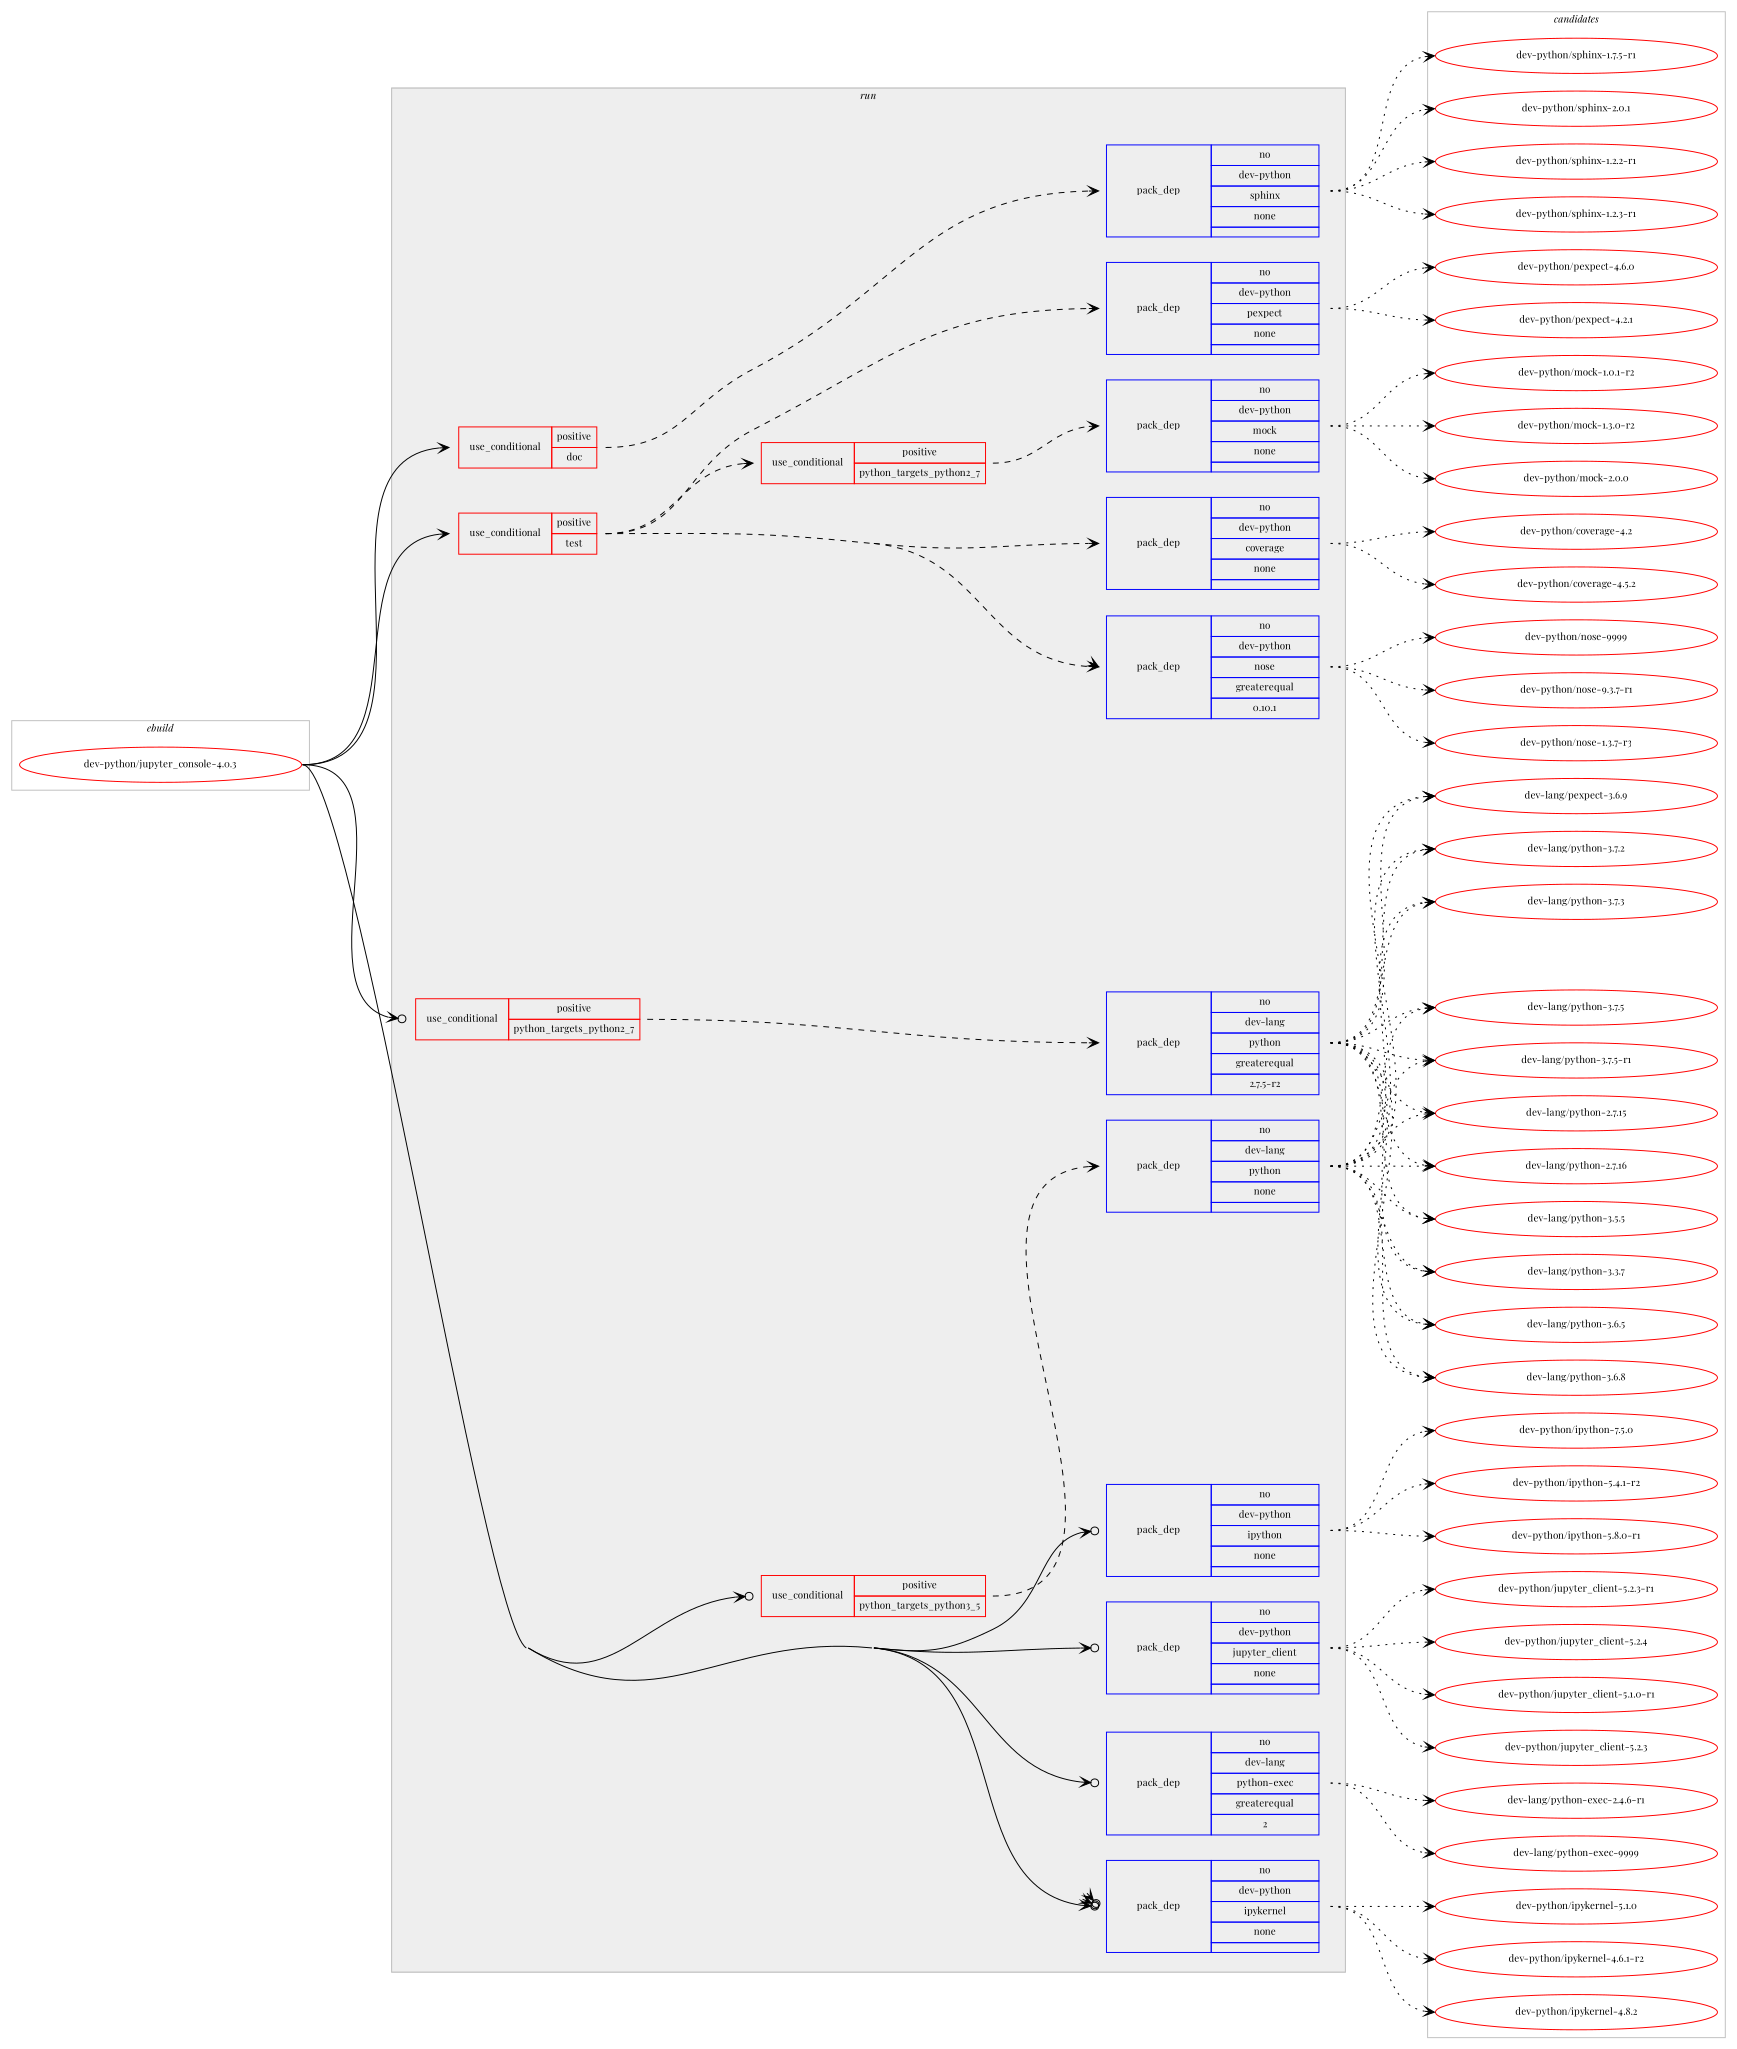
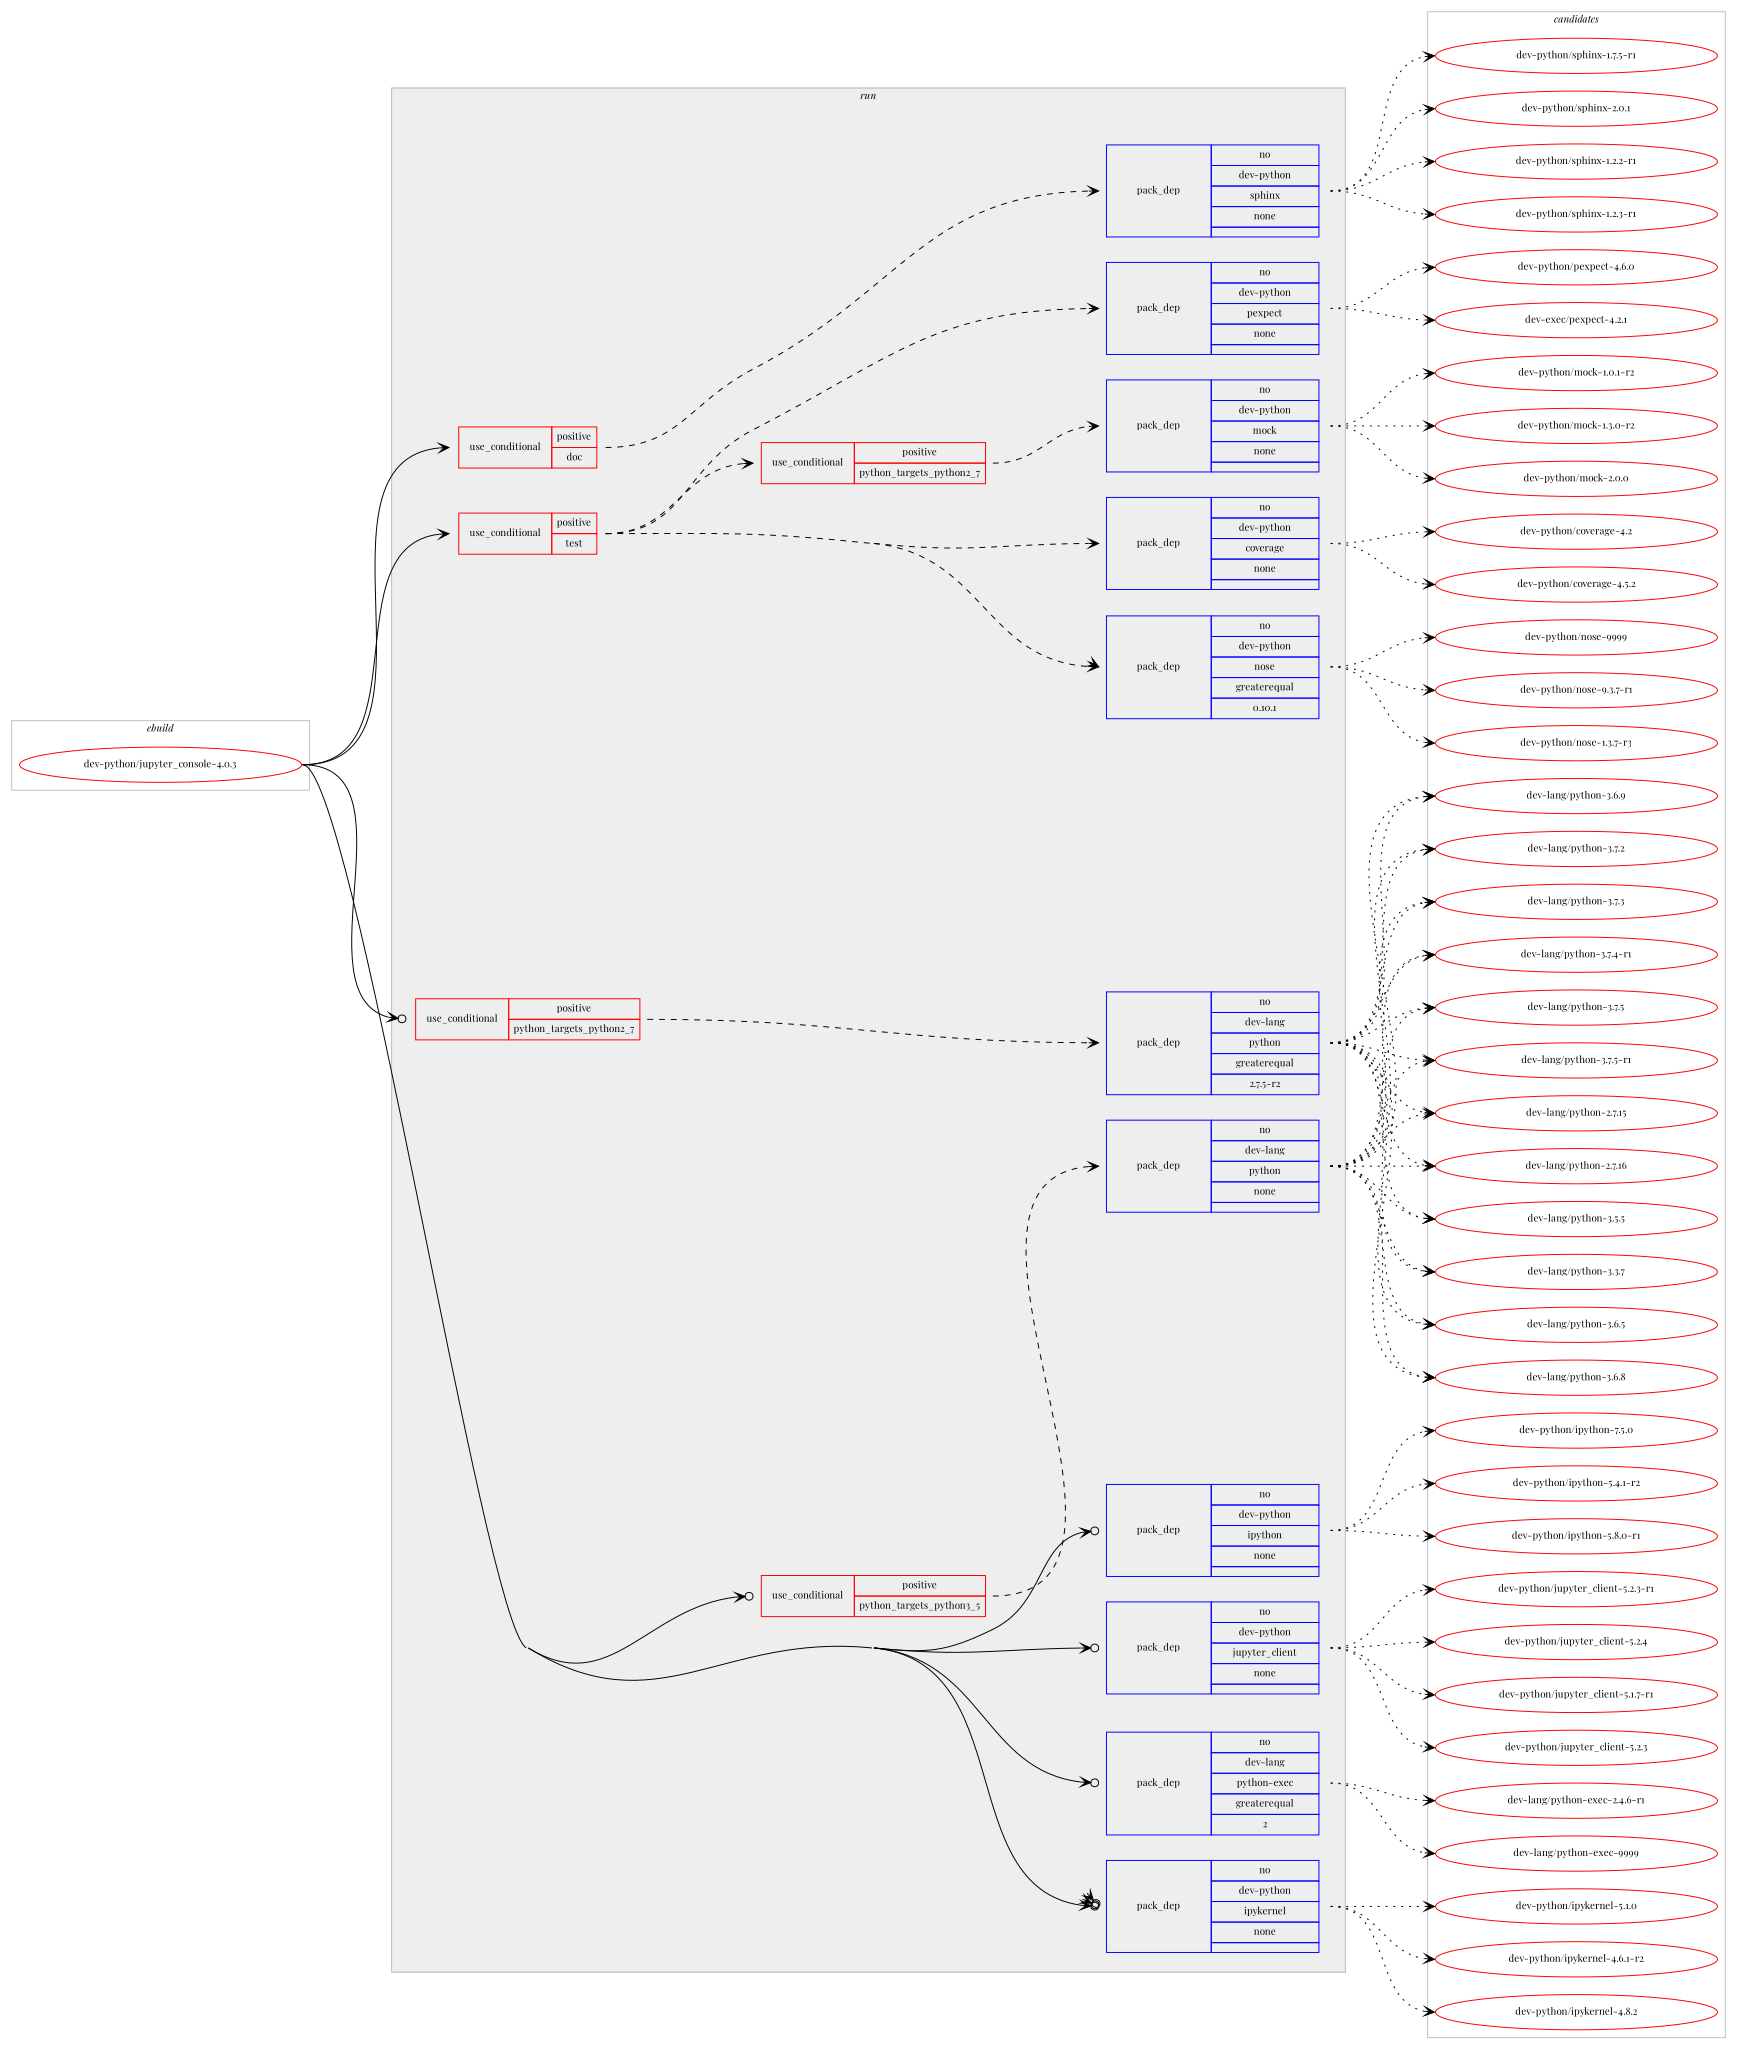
(1576, 320) -> (1576, 320)
(1576, 796) -> (1576, 796)
none -> (1576, 955)
(1576, 1695) -> (1576, 1695)
